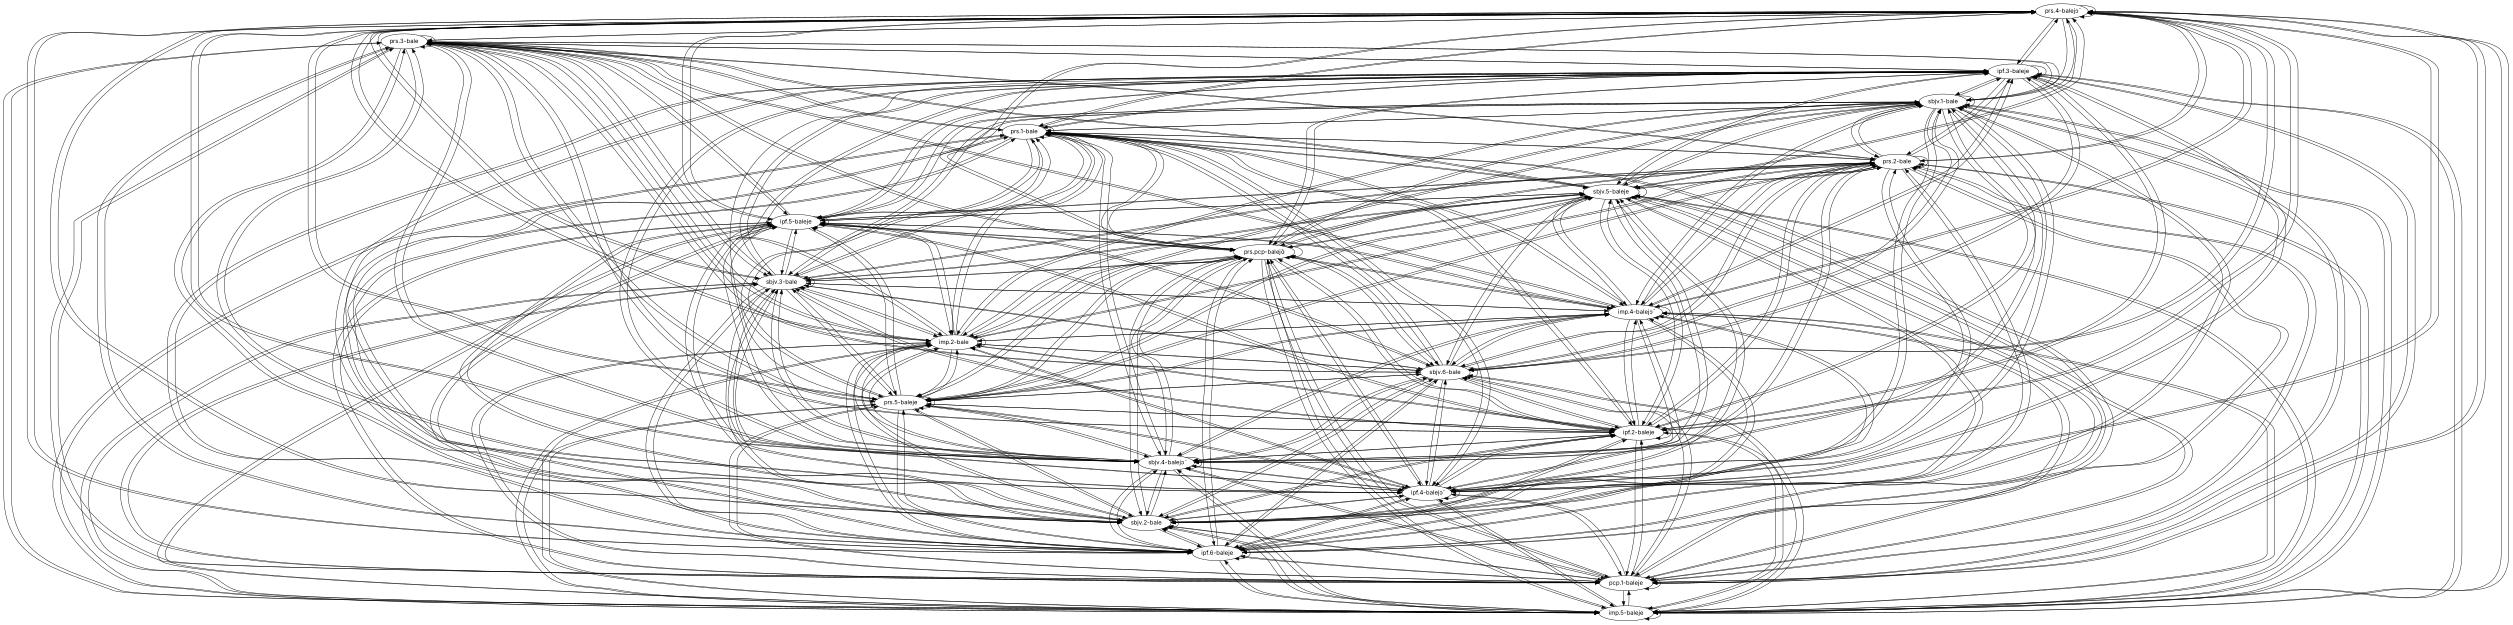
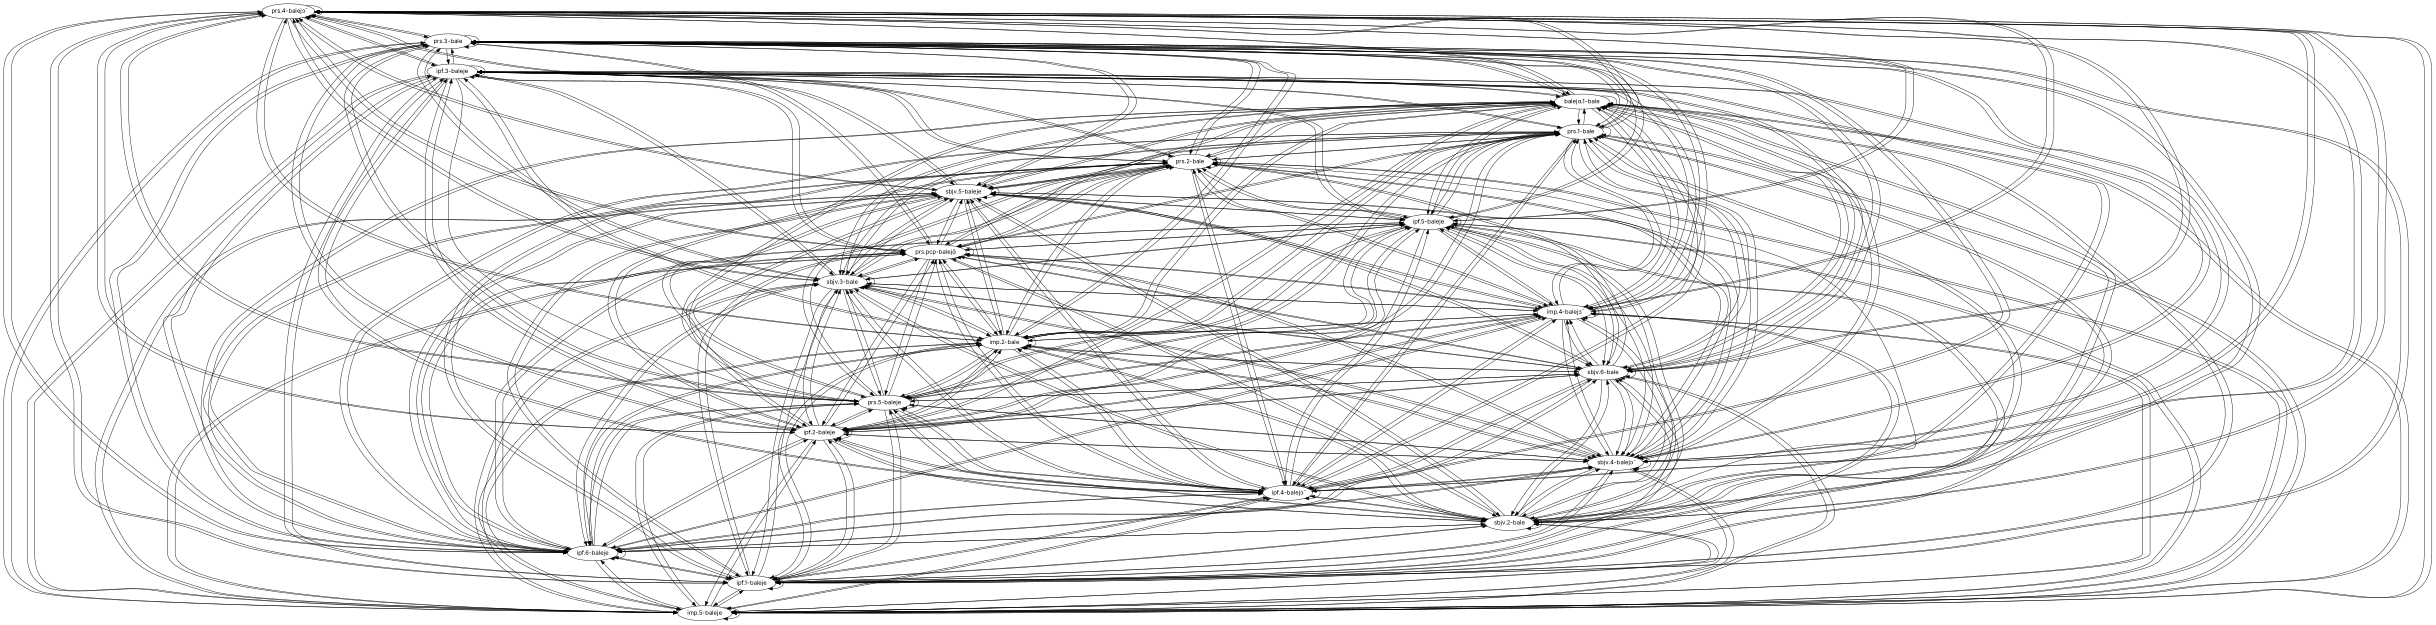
(1943, 102) -> (1582, 102)
(1972, 458) -> none
(1626, 583) -> (752, 583)
